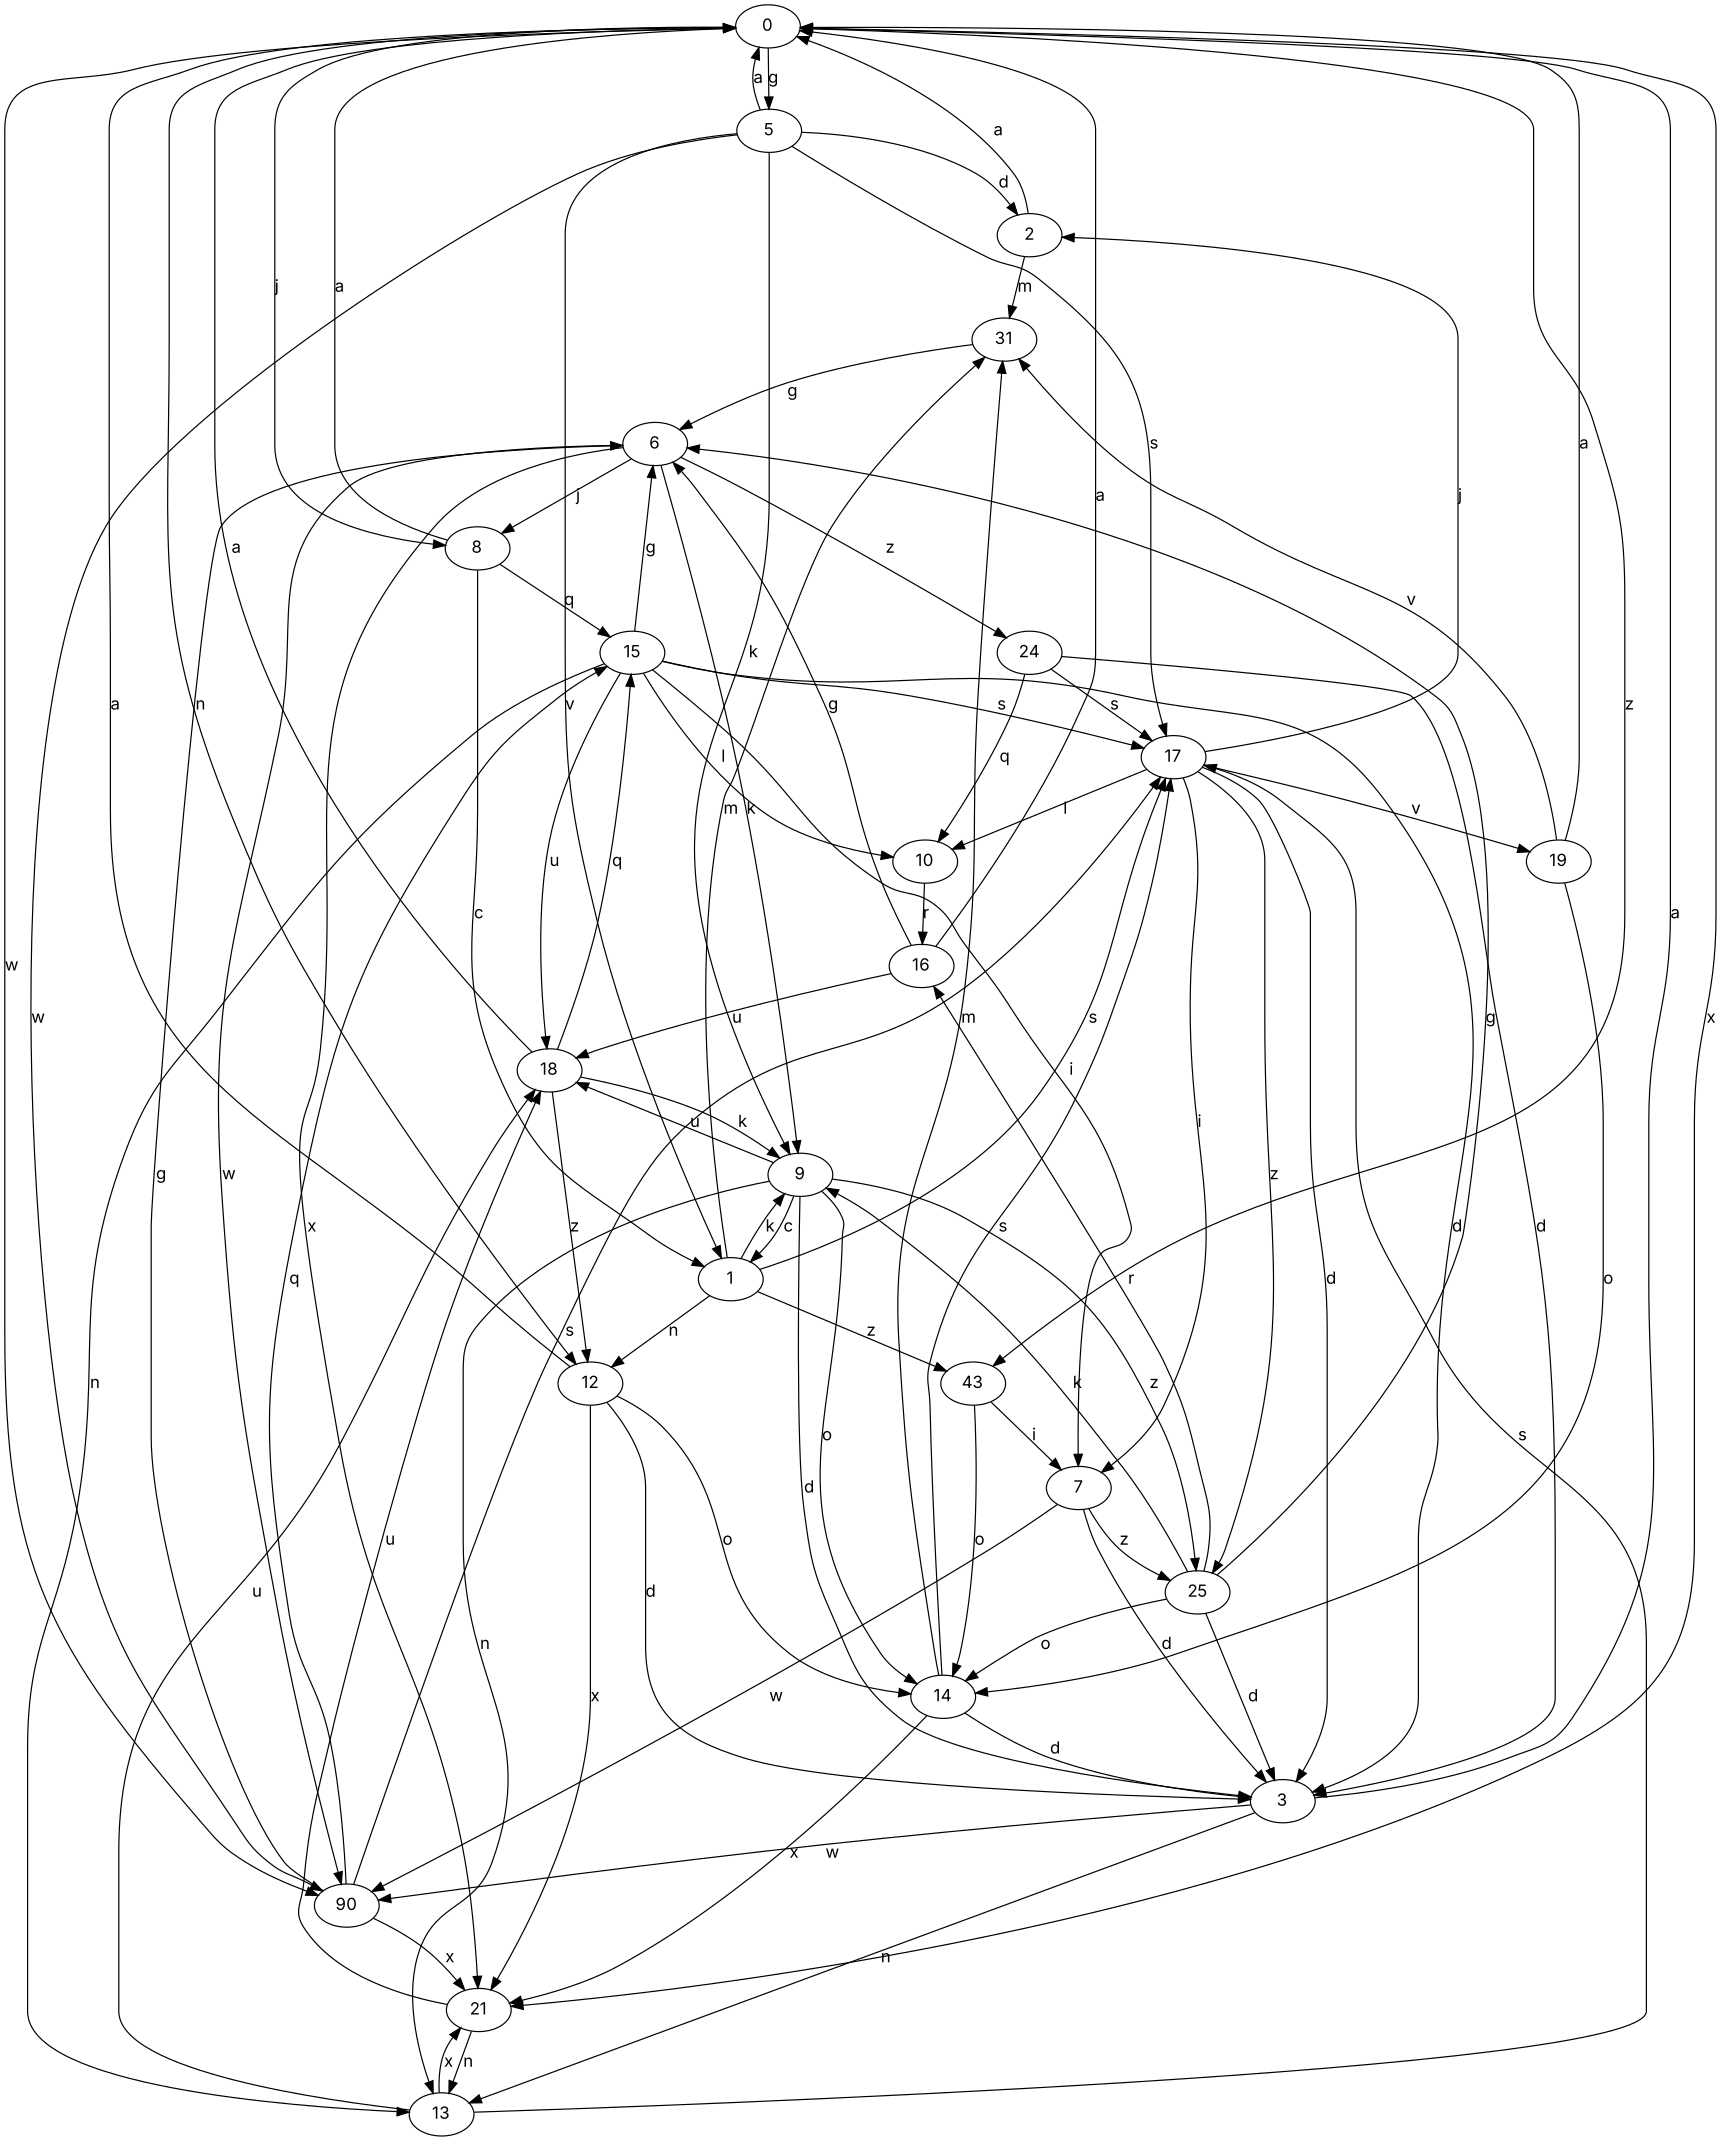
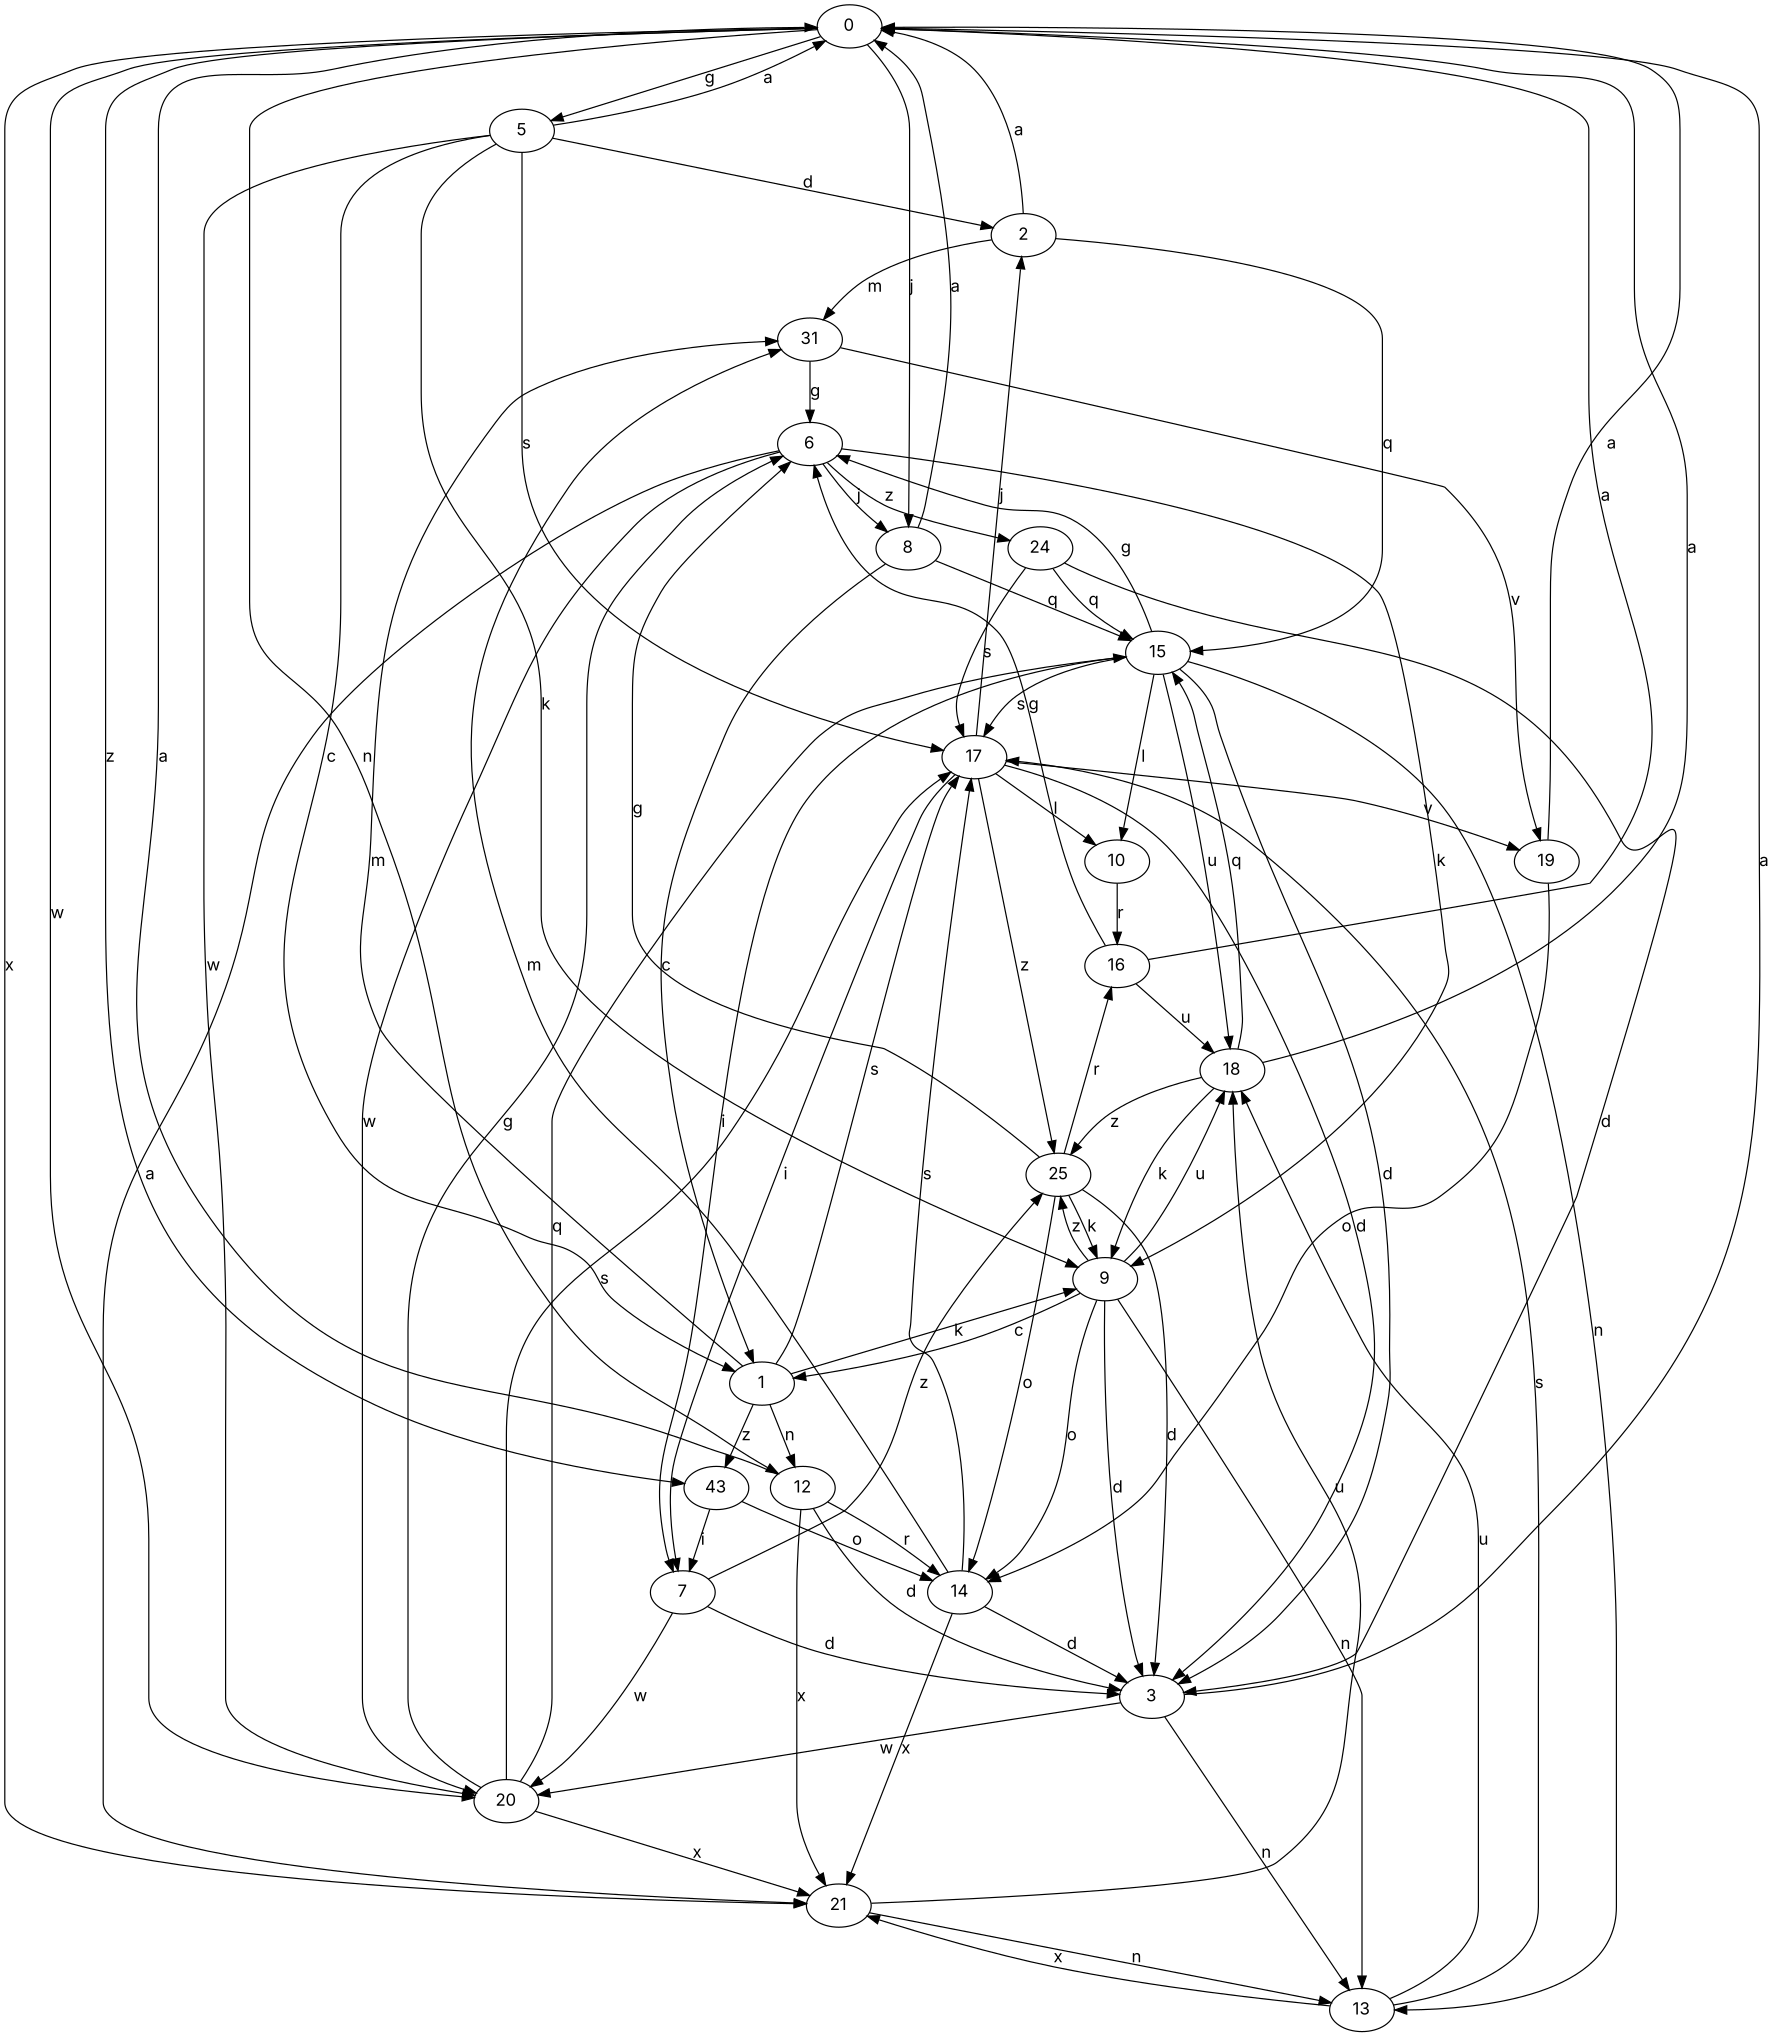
none -> (1382, 379)
(1330, 574) -> (1320, 457)
(570, 705) -> (332, 757)
(991, 756) -> (1084, 605)
(569, 1221) -> (1134, 1100)
(312, 1227) -> (150, 1175)
(728, 1540) -> (907, 1540)
(347, 1906) -> (506, 1801)
